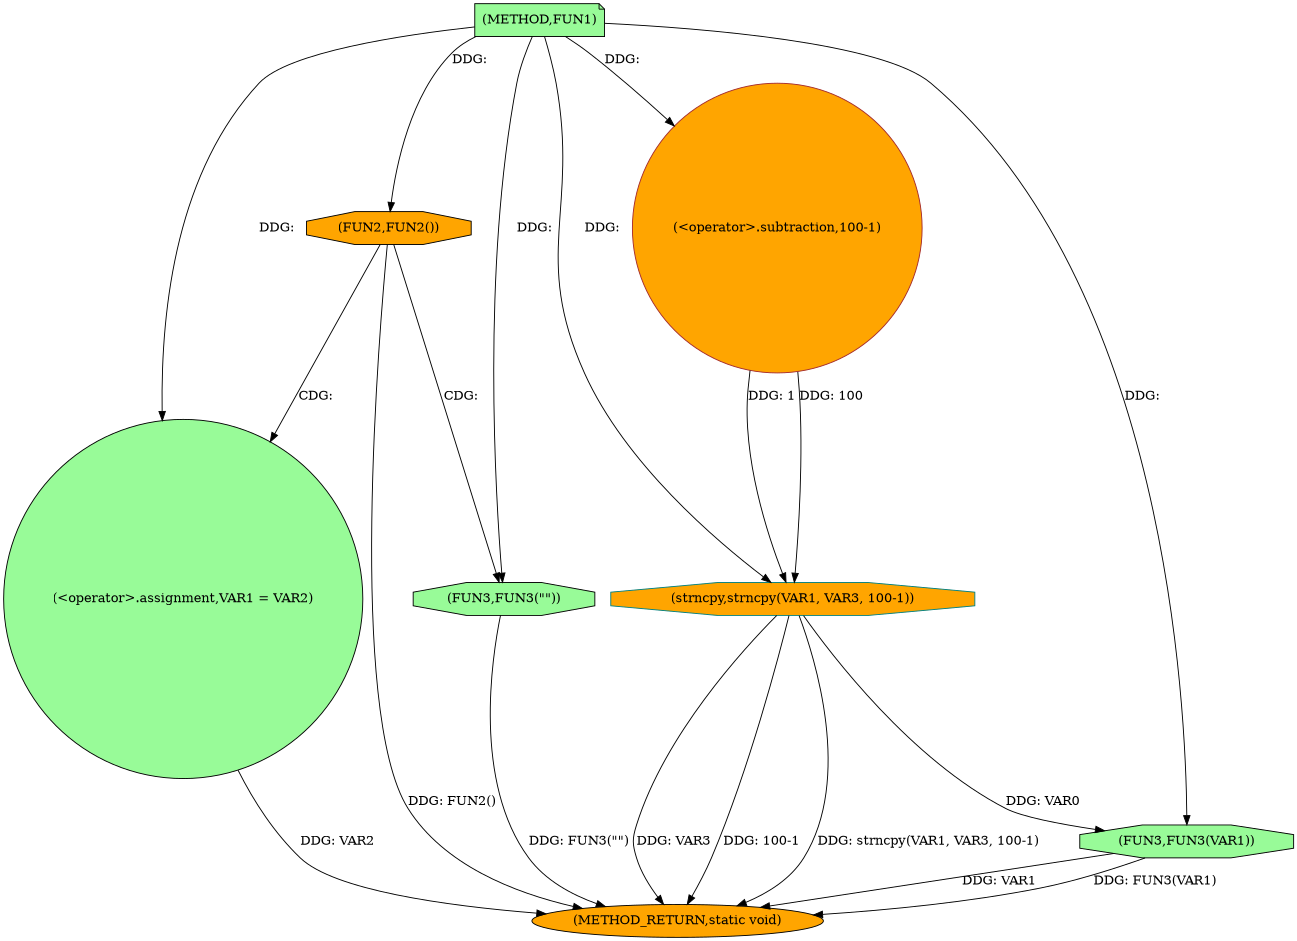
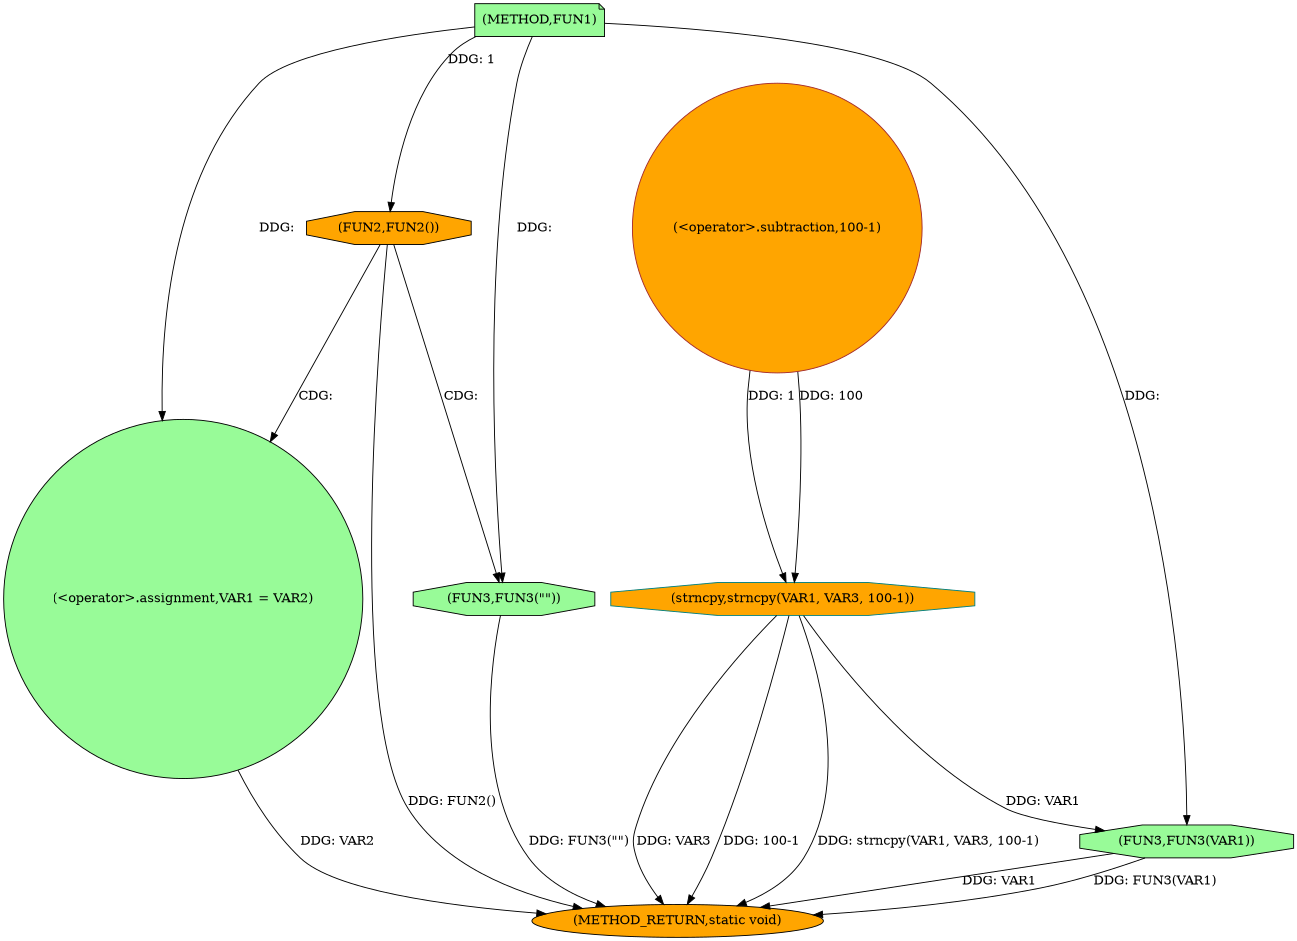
(472, 60) -> (472, 60)
(618, 76) -> none
(572, 341) -> none
(1043, 802) -> (1043, 802)
